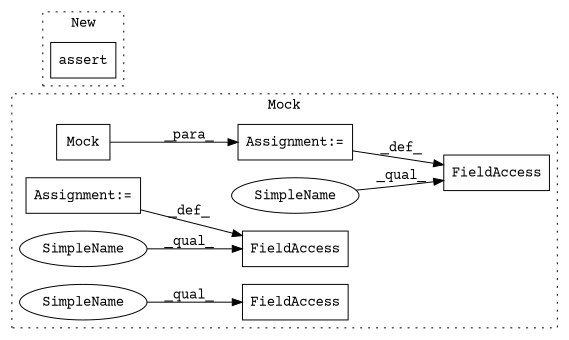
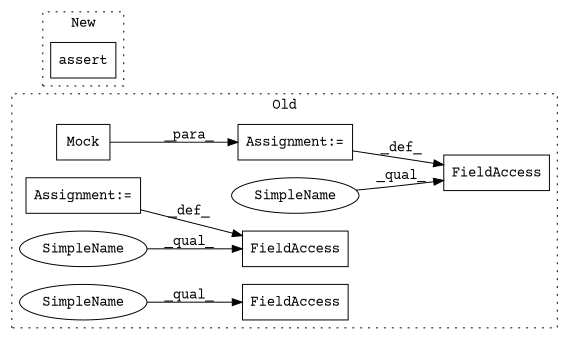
(285, 105) -> (285, 105)
